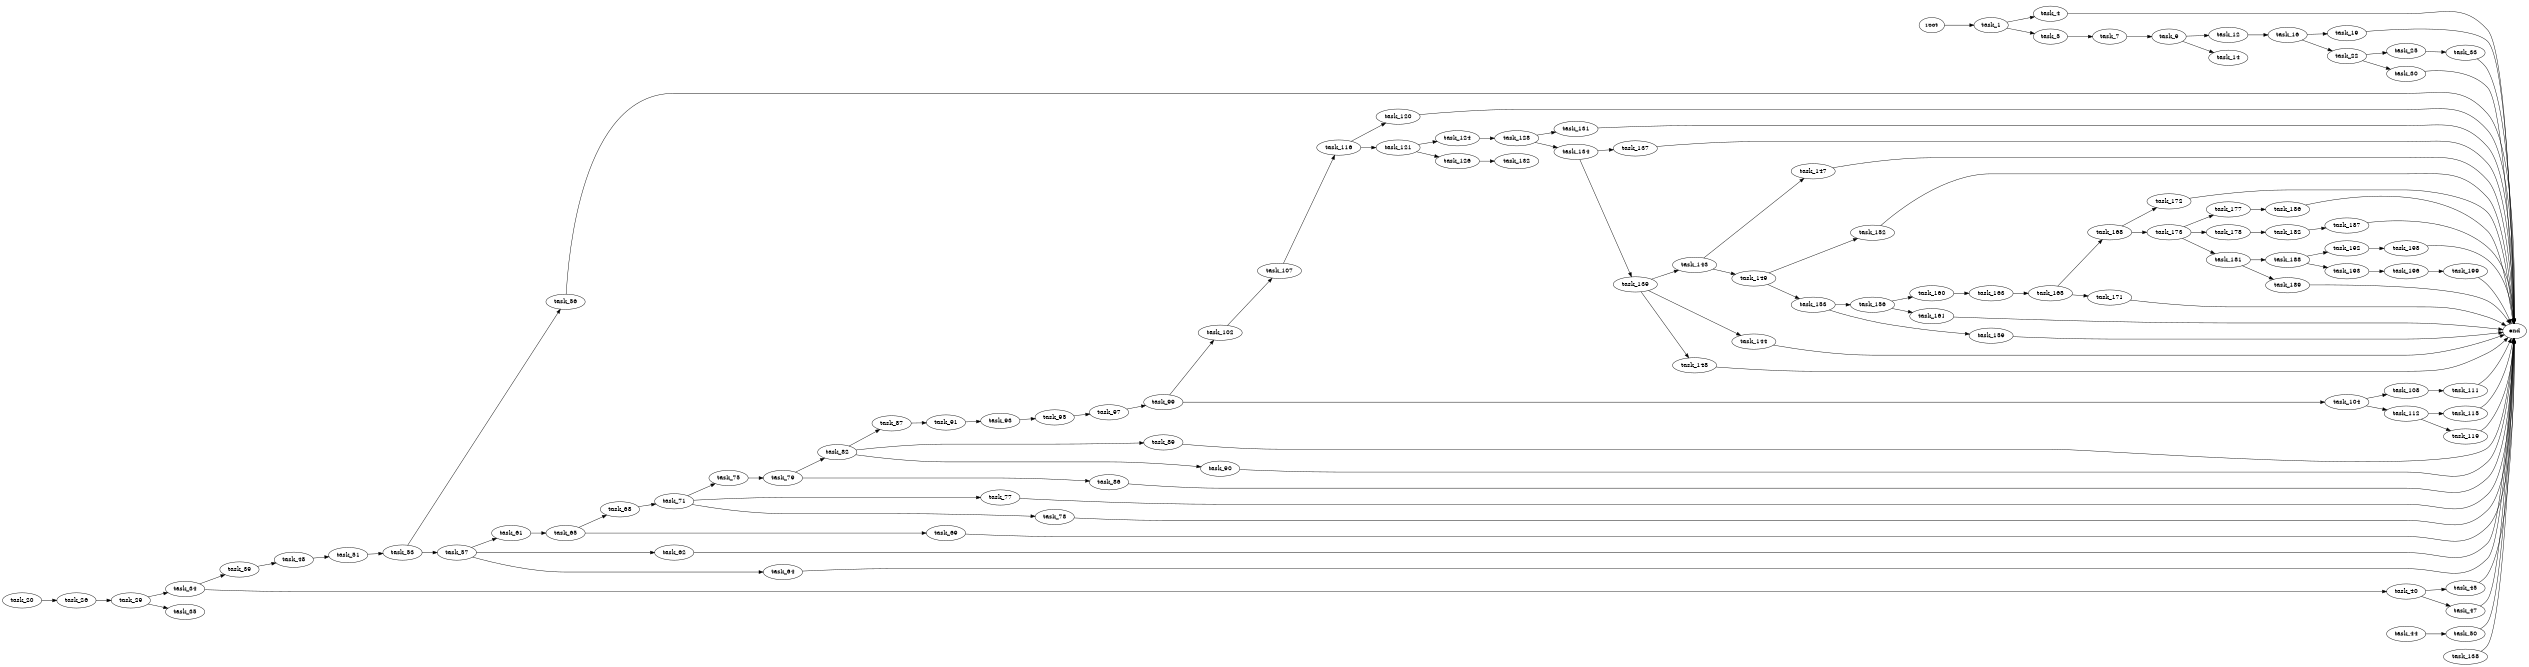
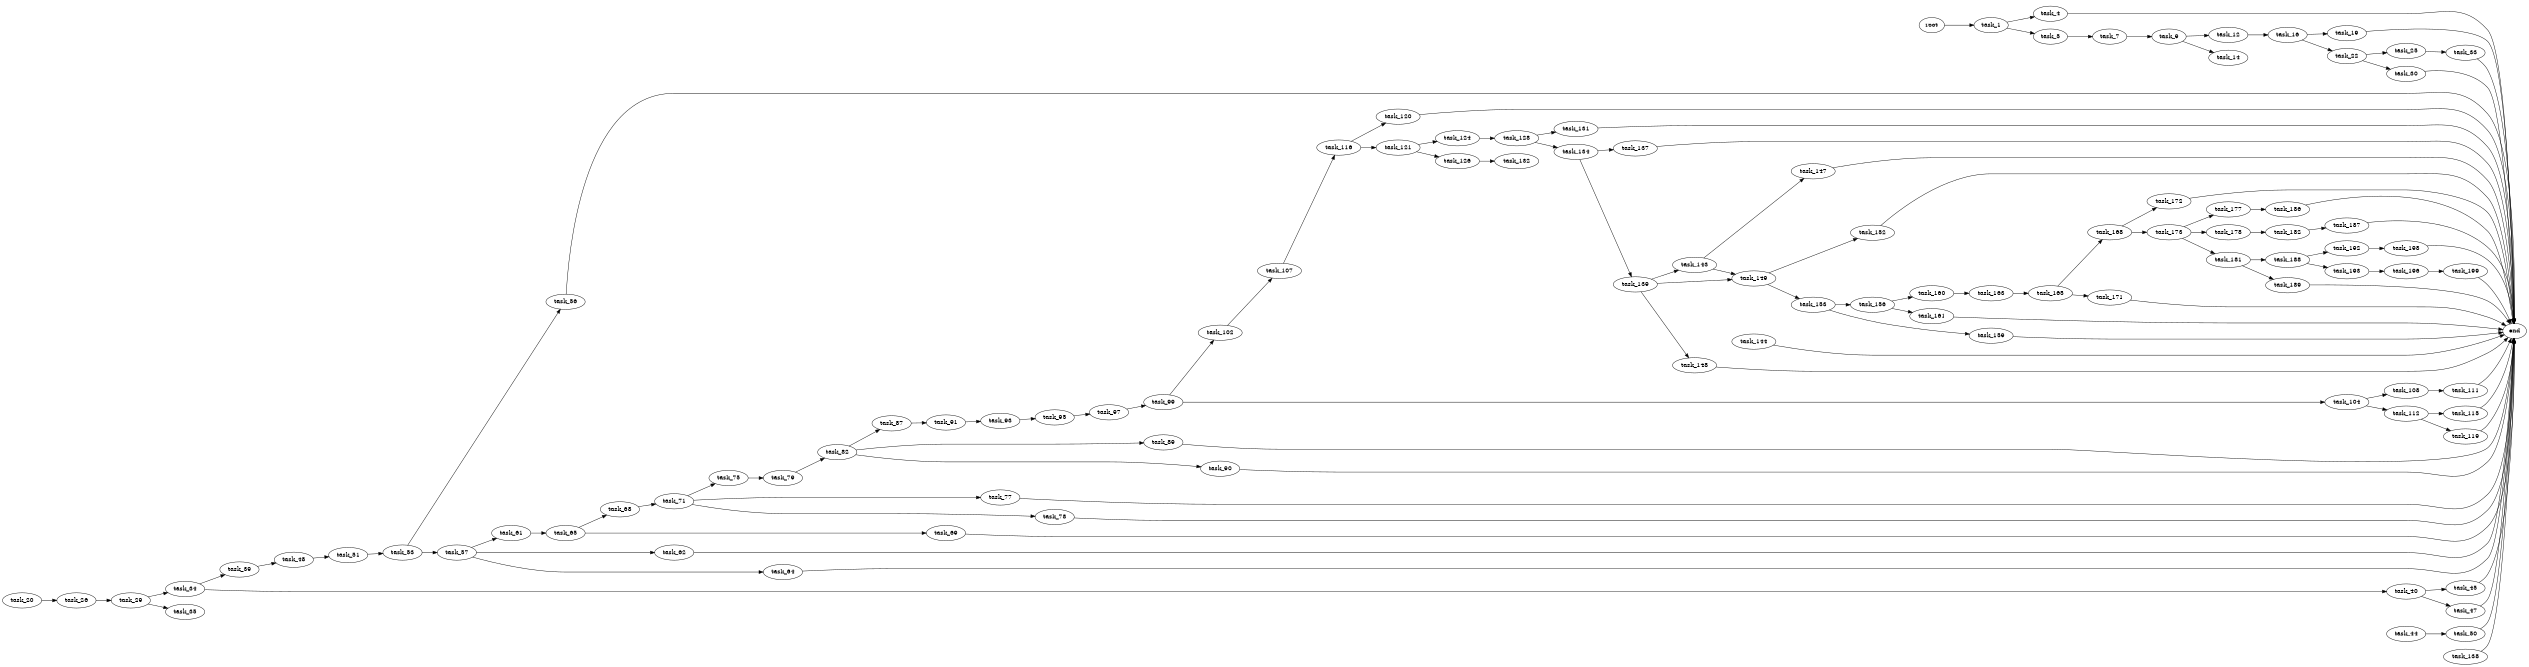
(1693, 312) -> (1692, 282)
(1109, 482) -> none
